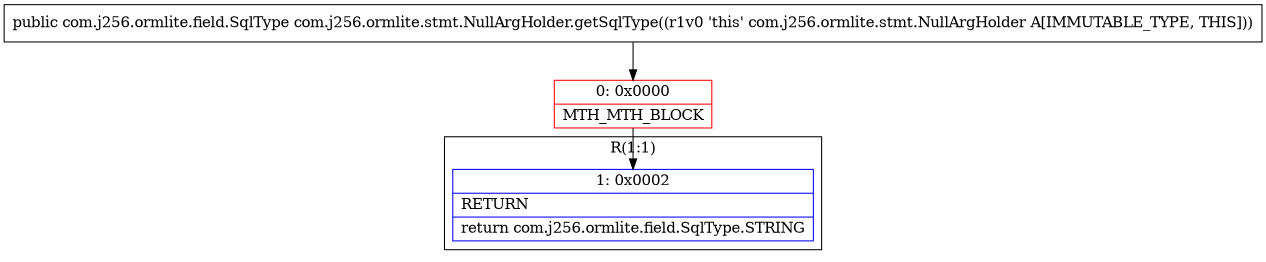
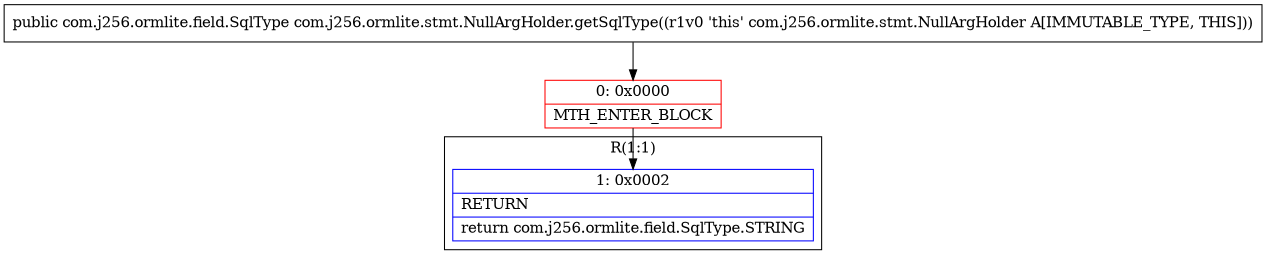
(633, 116) -> (633, 116)
